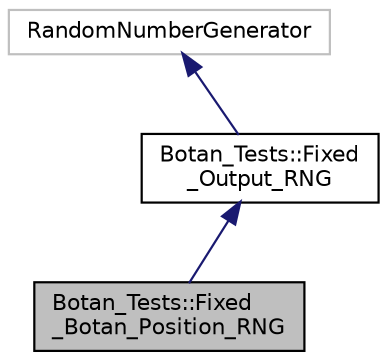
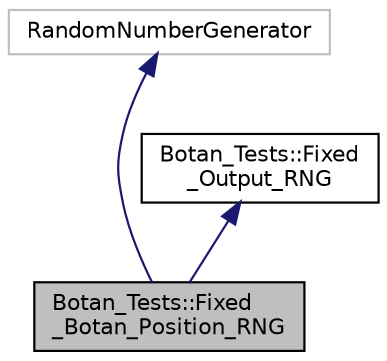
(217, 104) -> (119, 178)
